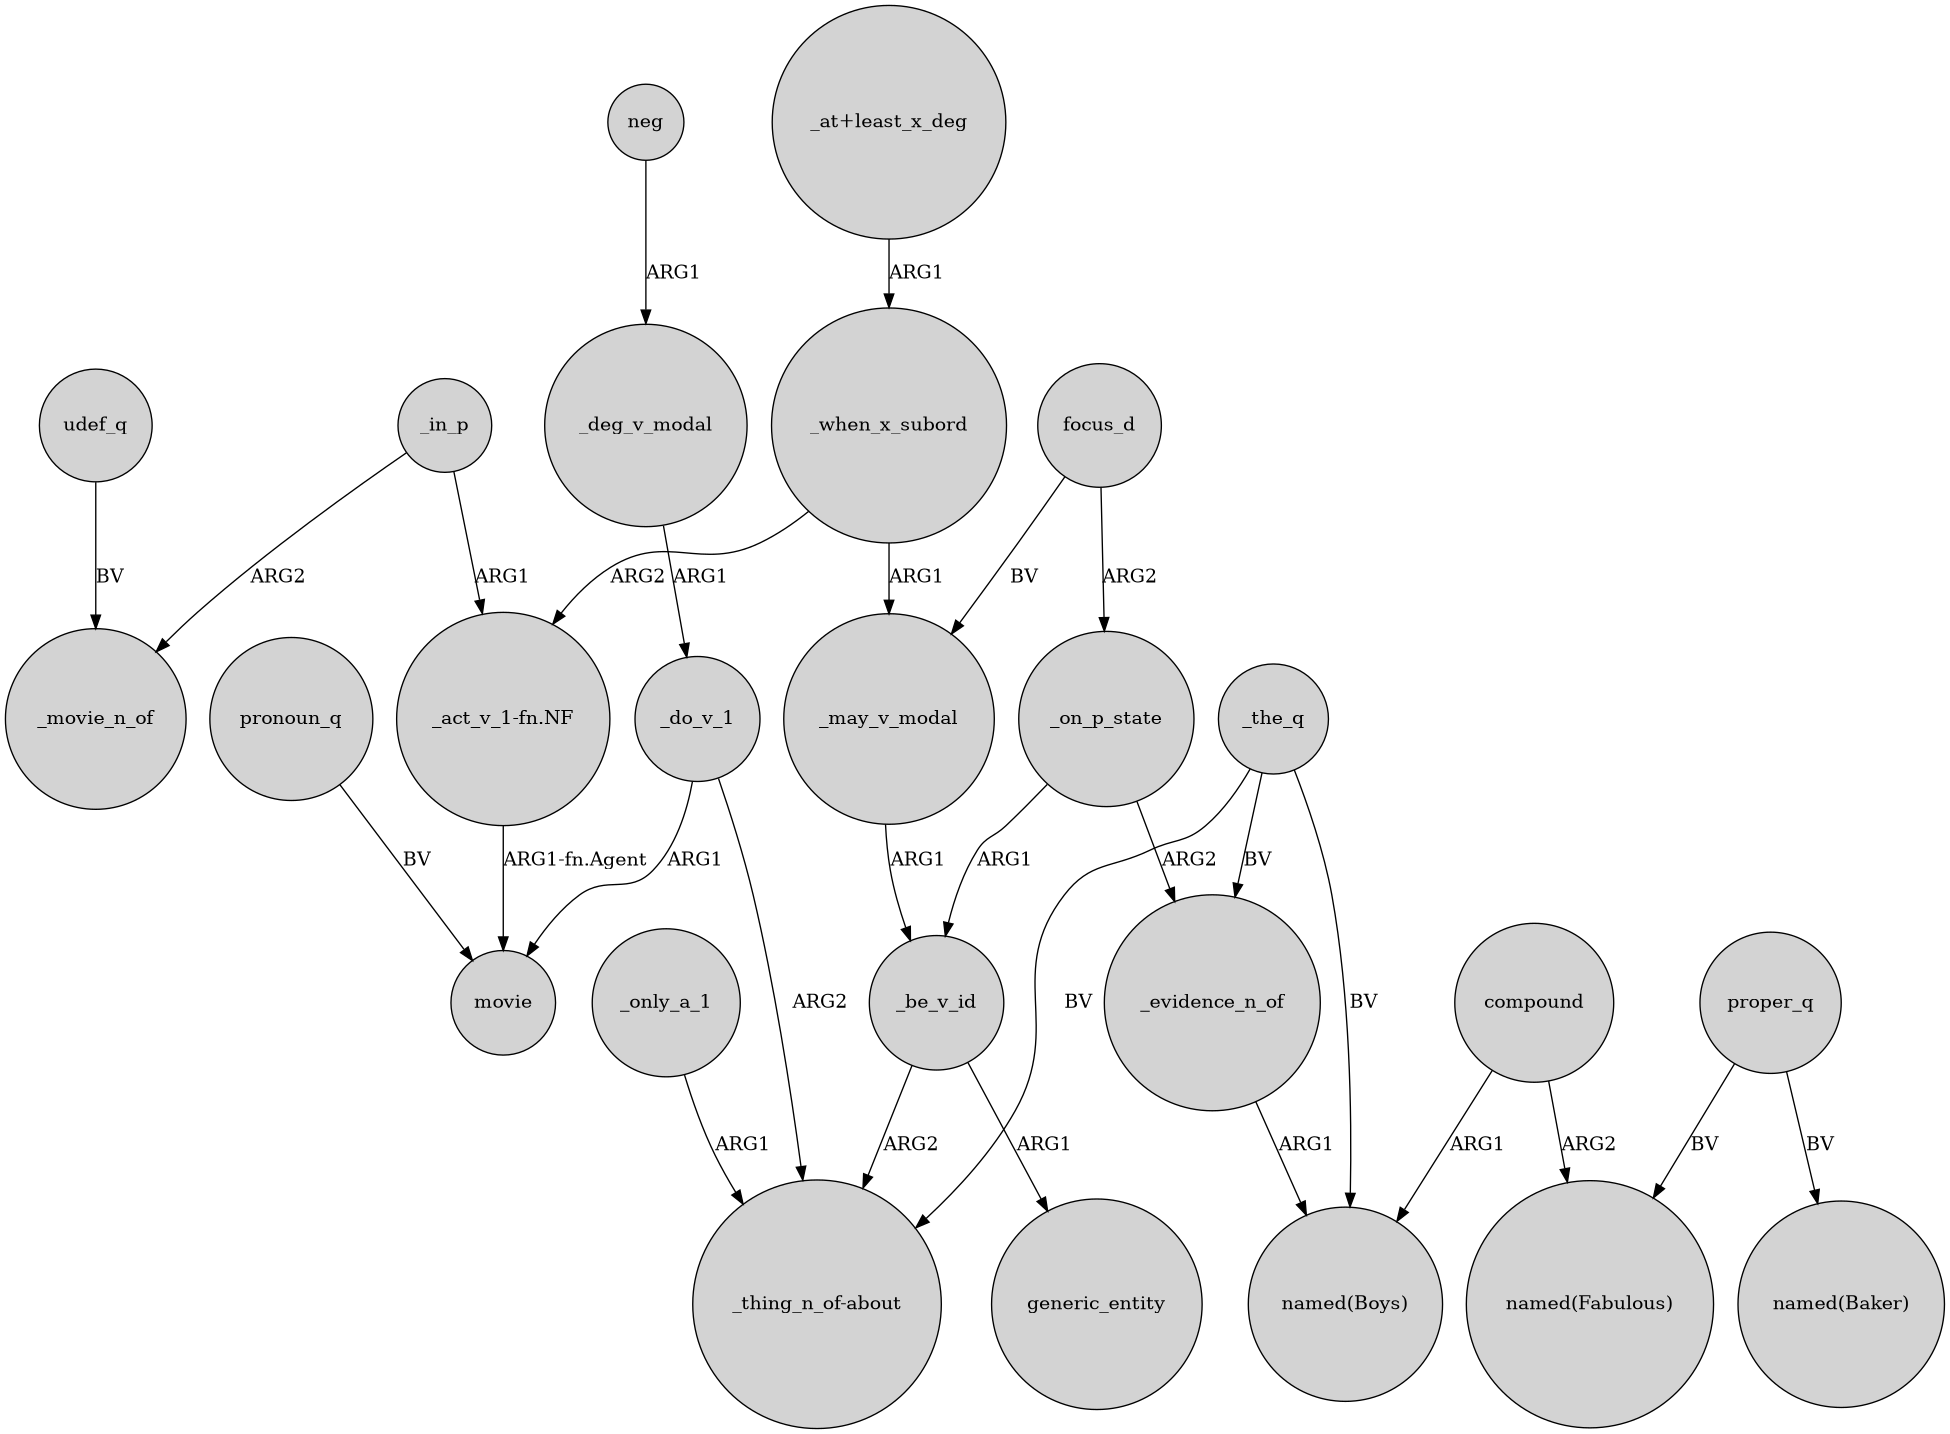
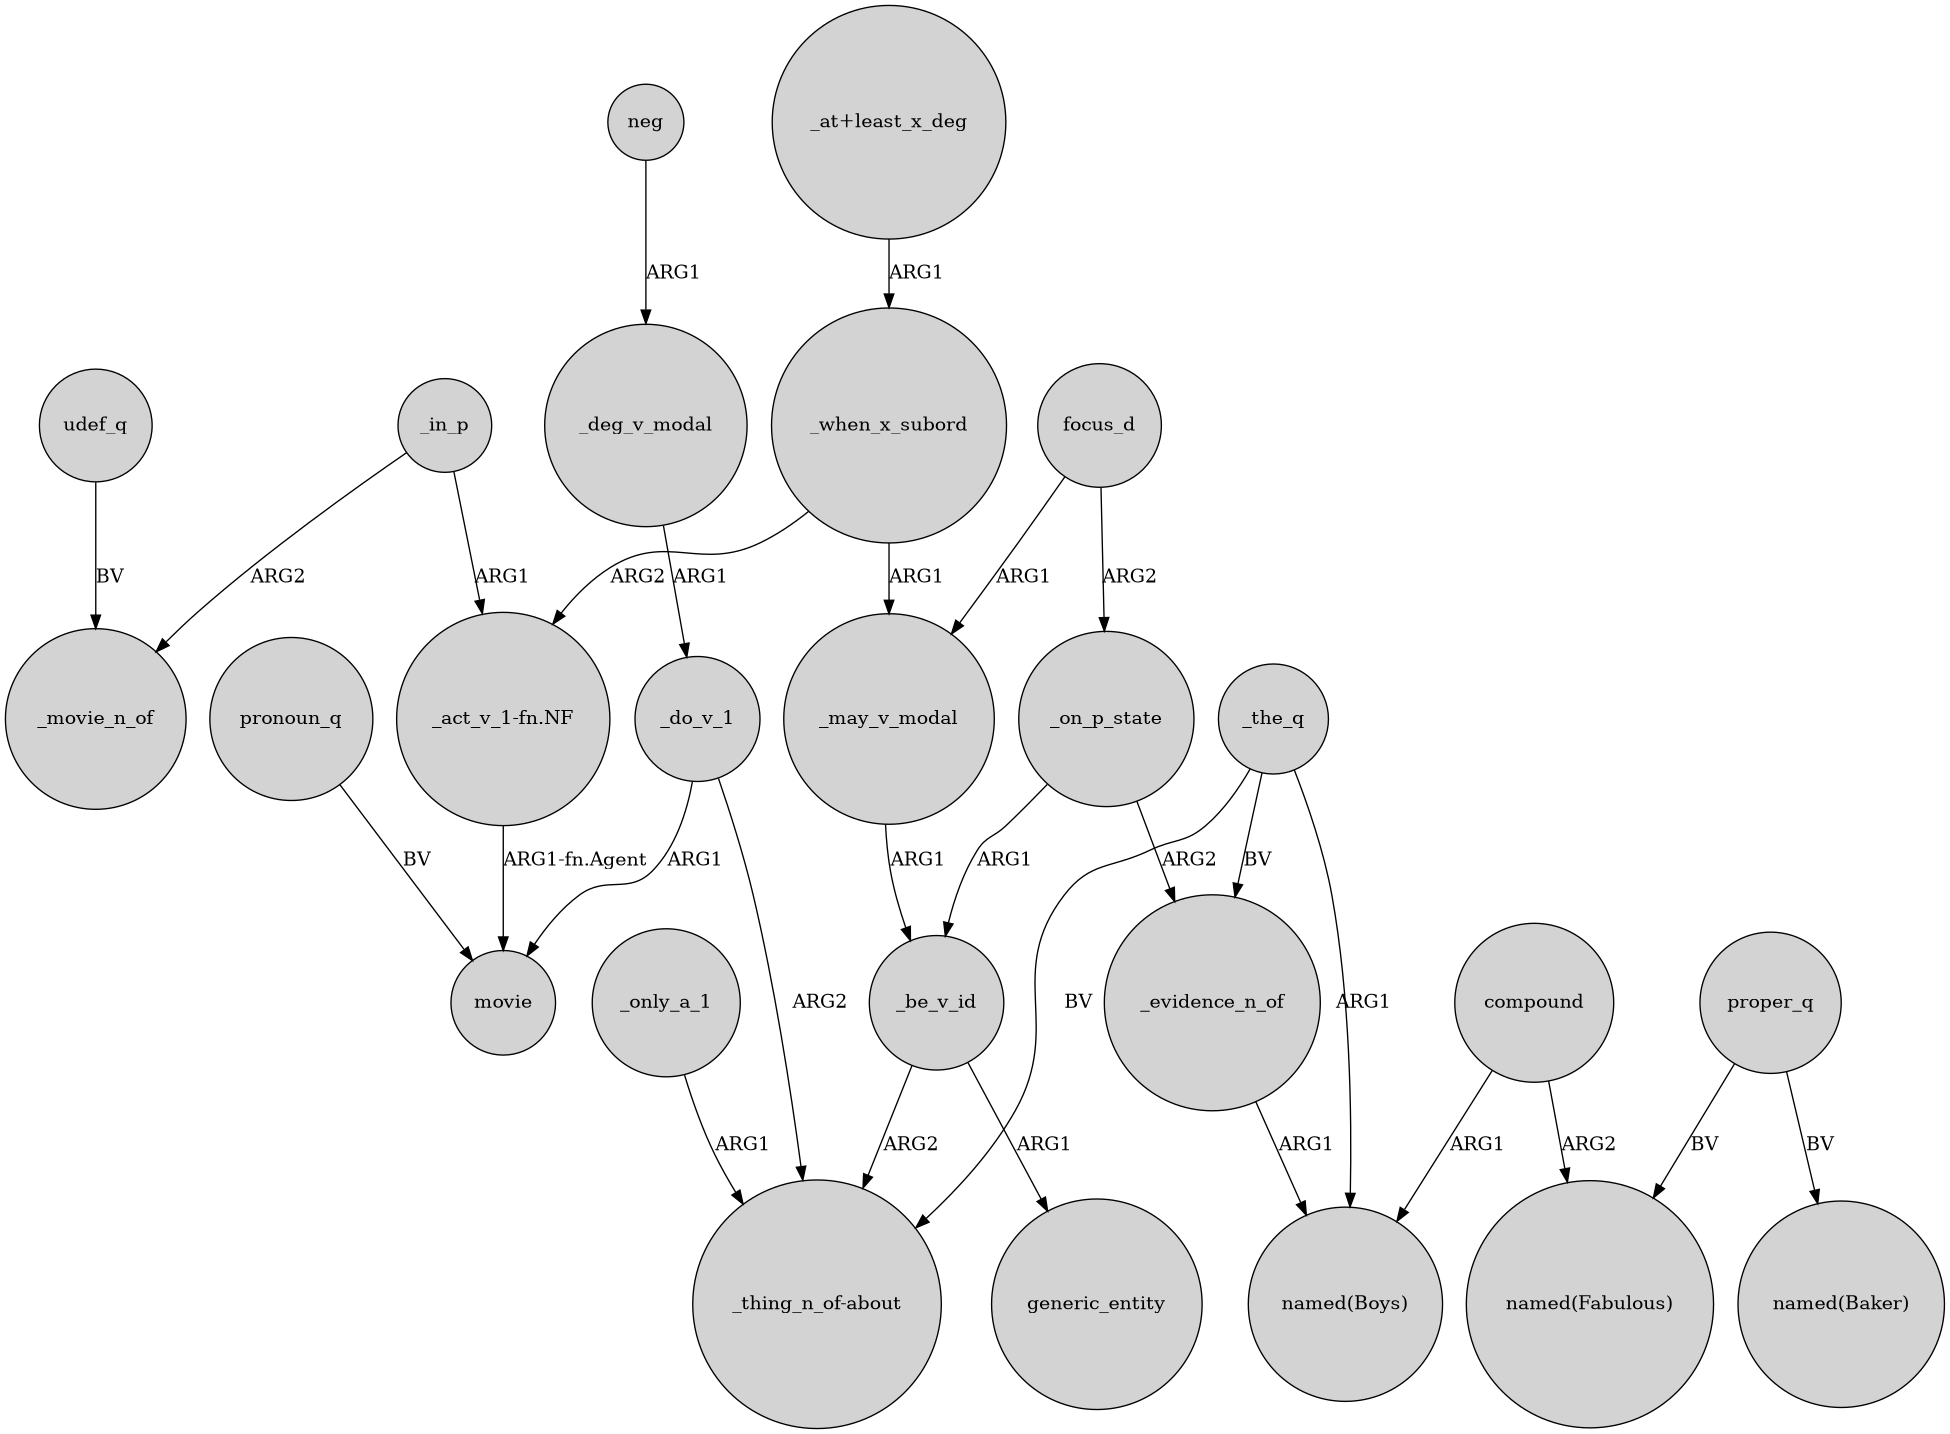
(1024, 577) -> (1024, 577)
(1364, 1003) -> (1364, 1003)
